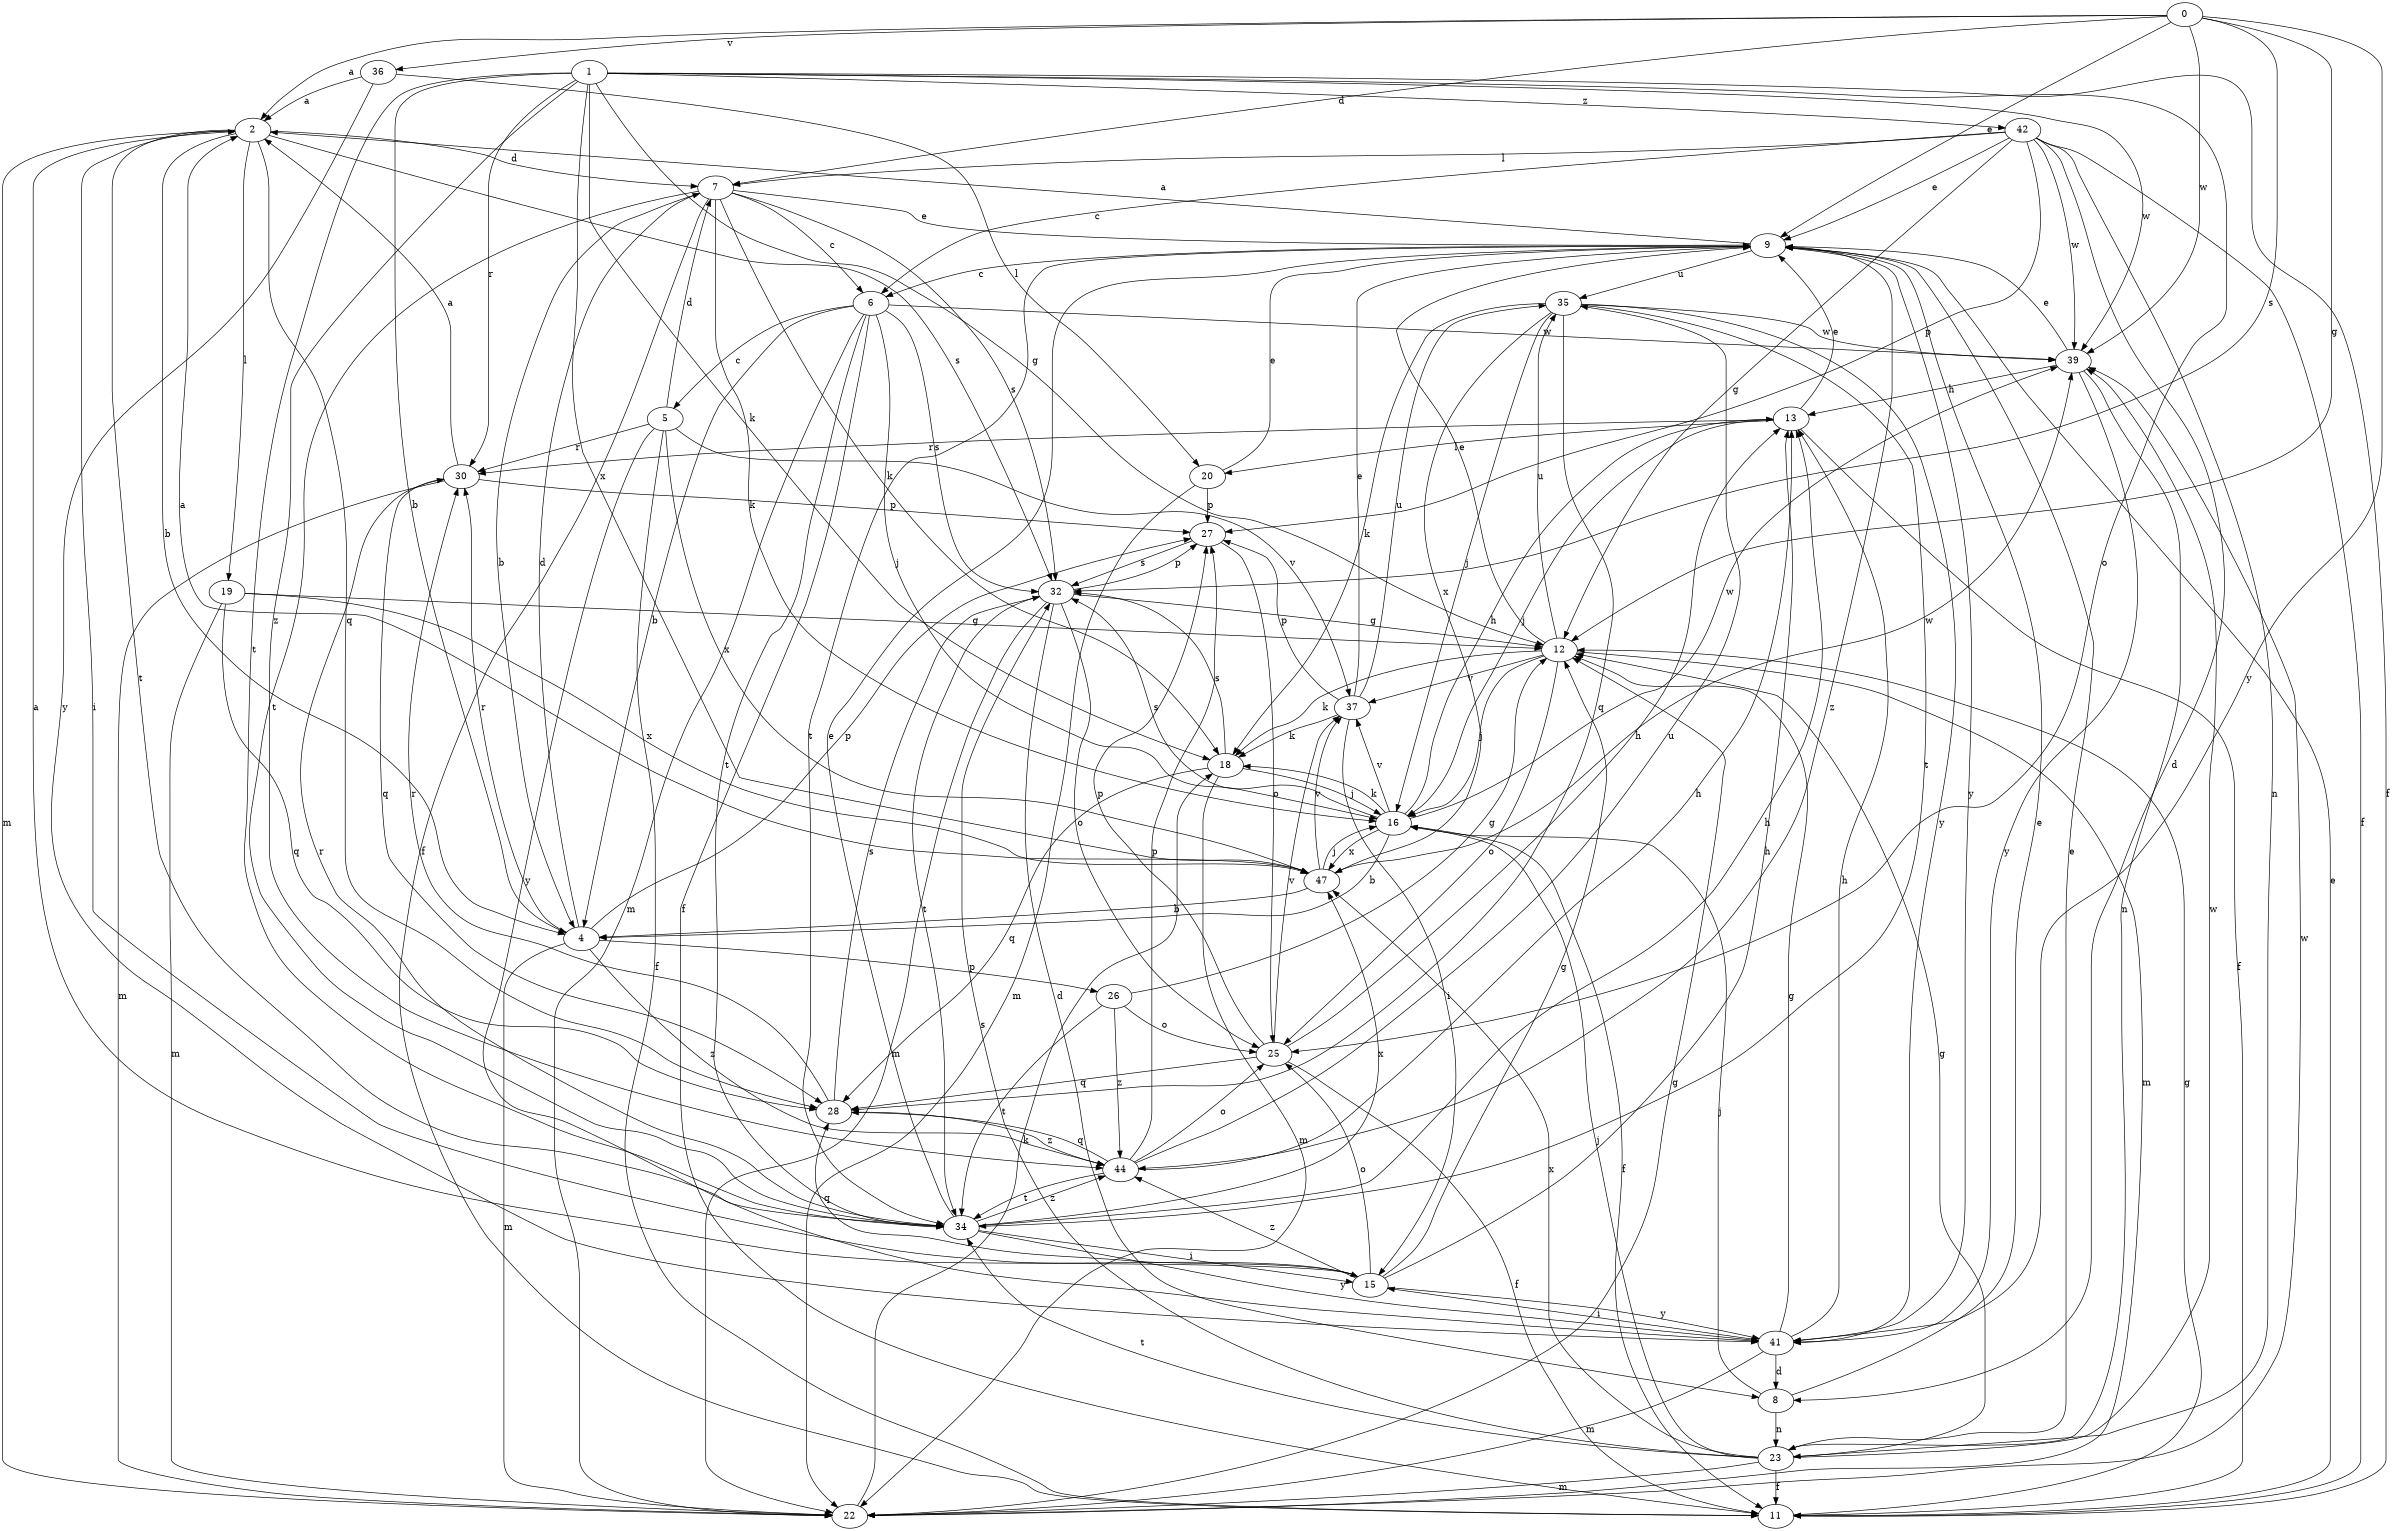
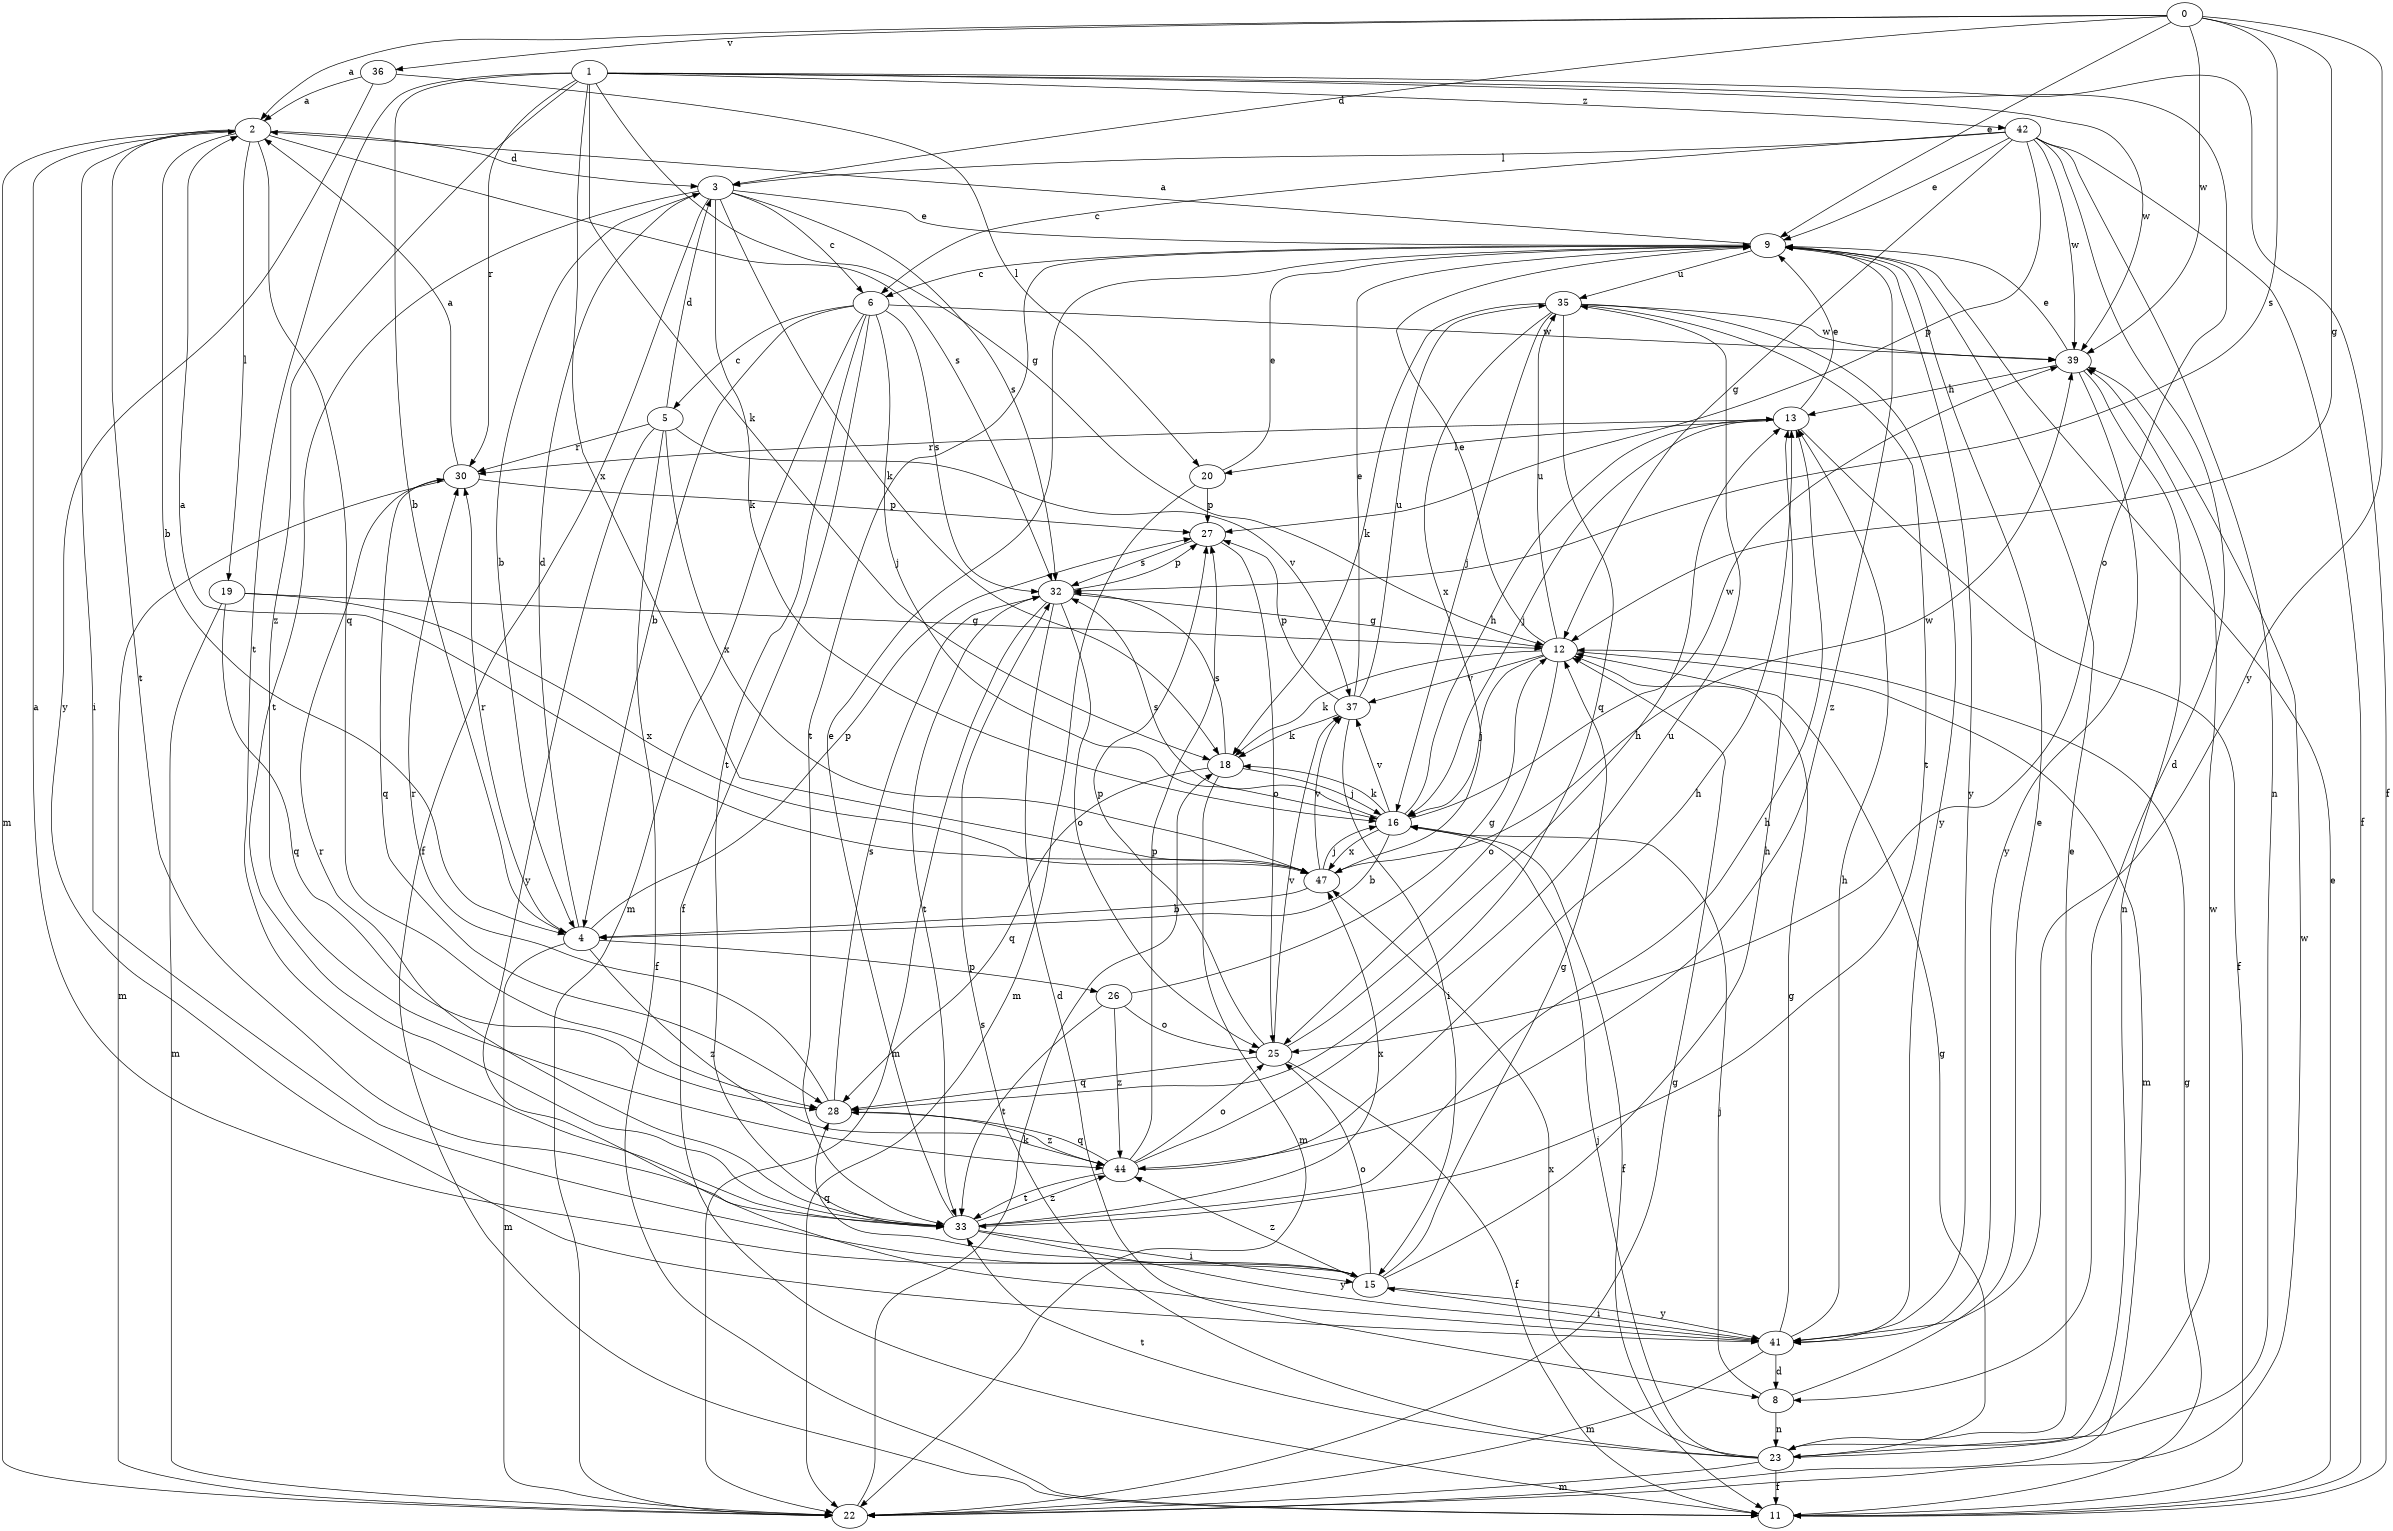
(716, 188) -> (716, 188)
(961, 1228) -> (961, 1228)
